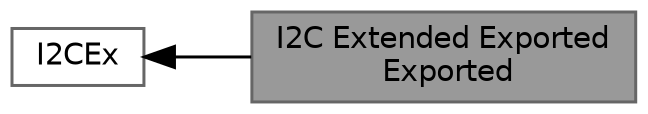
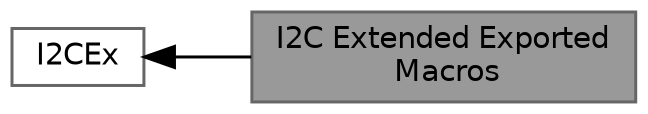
(444, 57) -> (444, 57)
